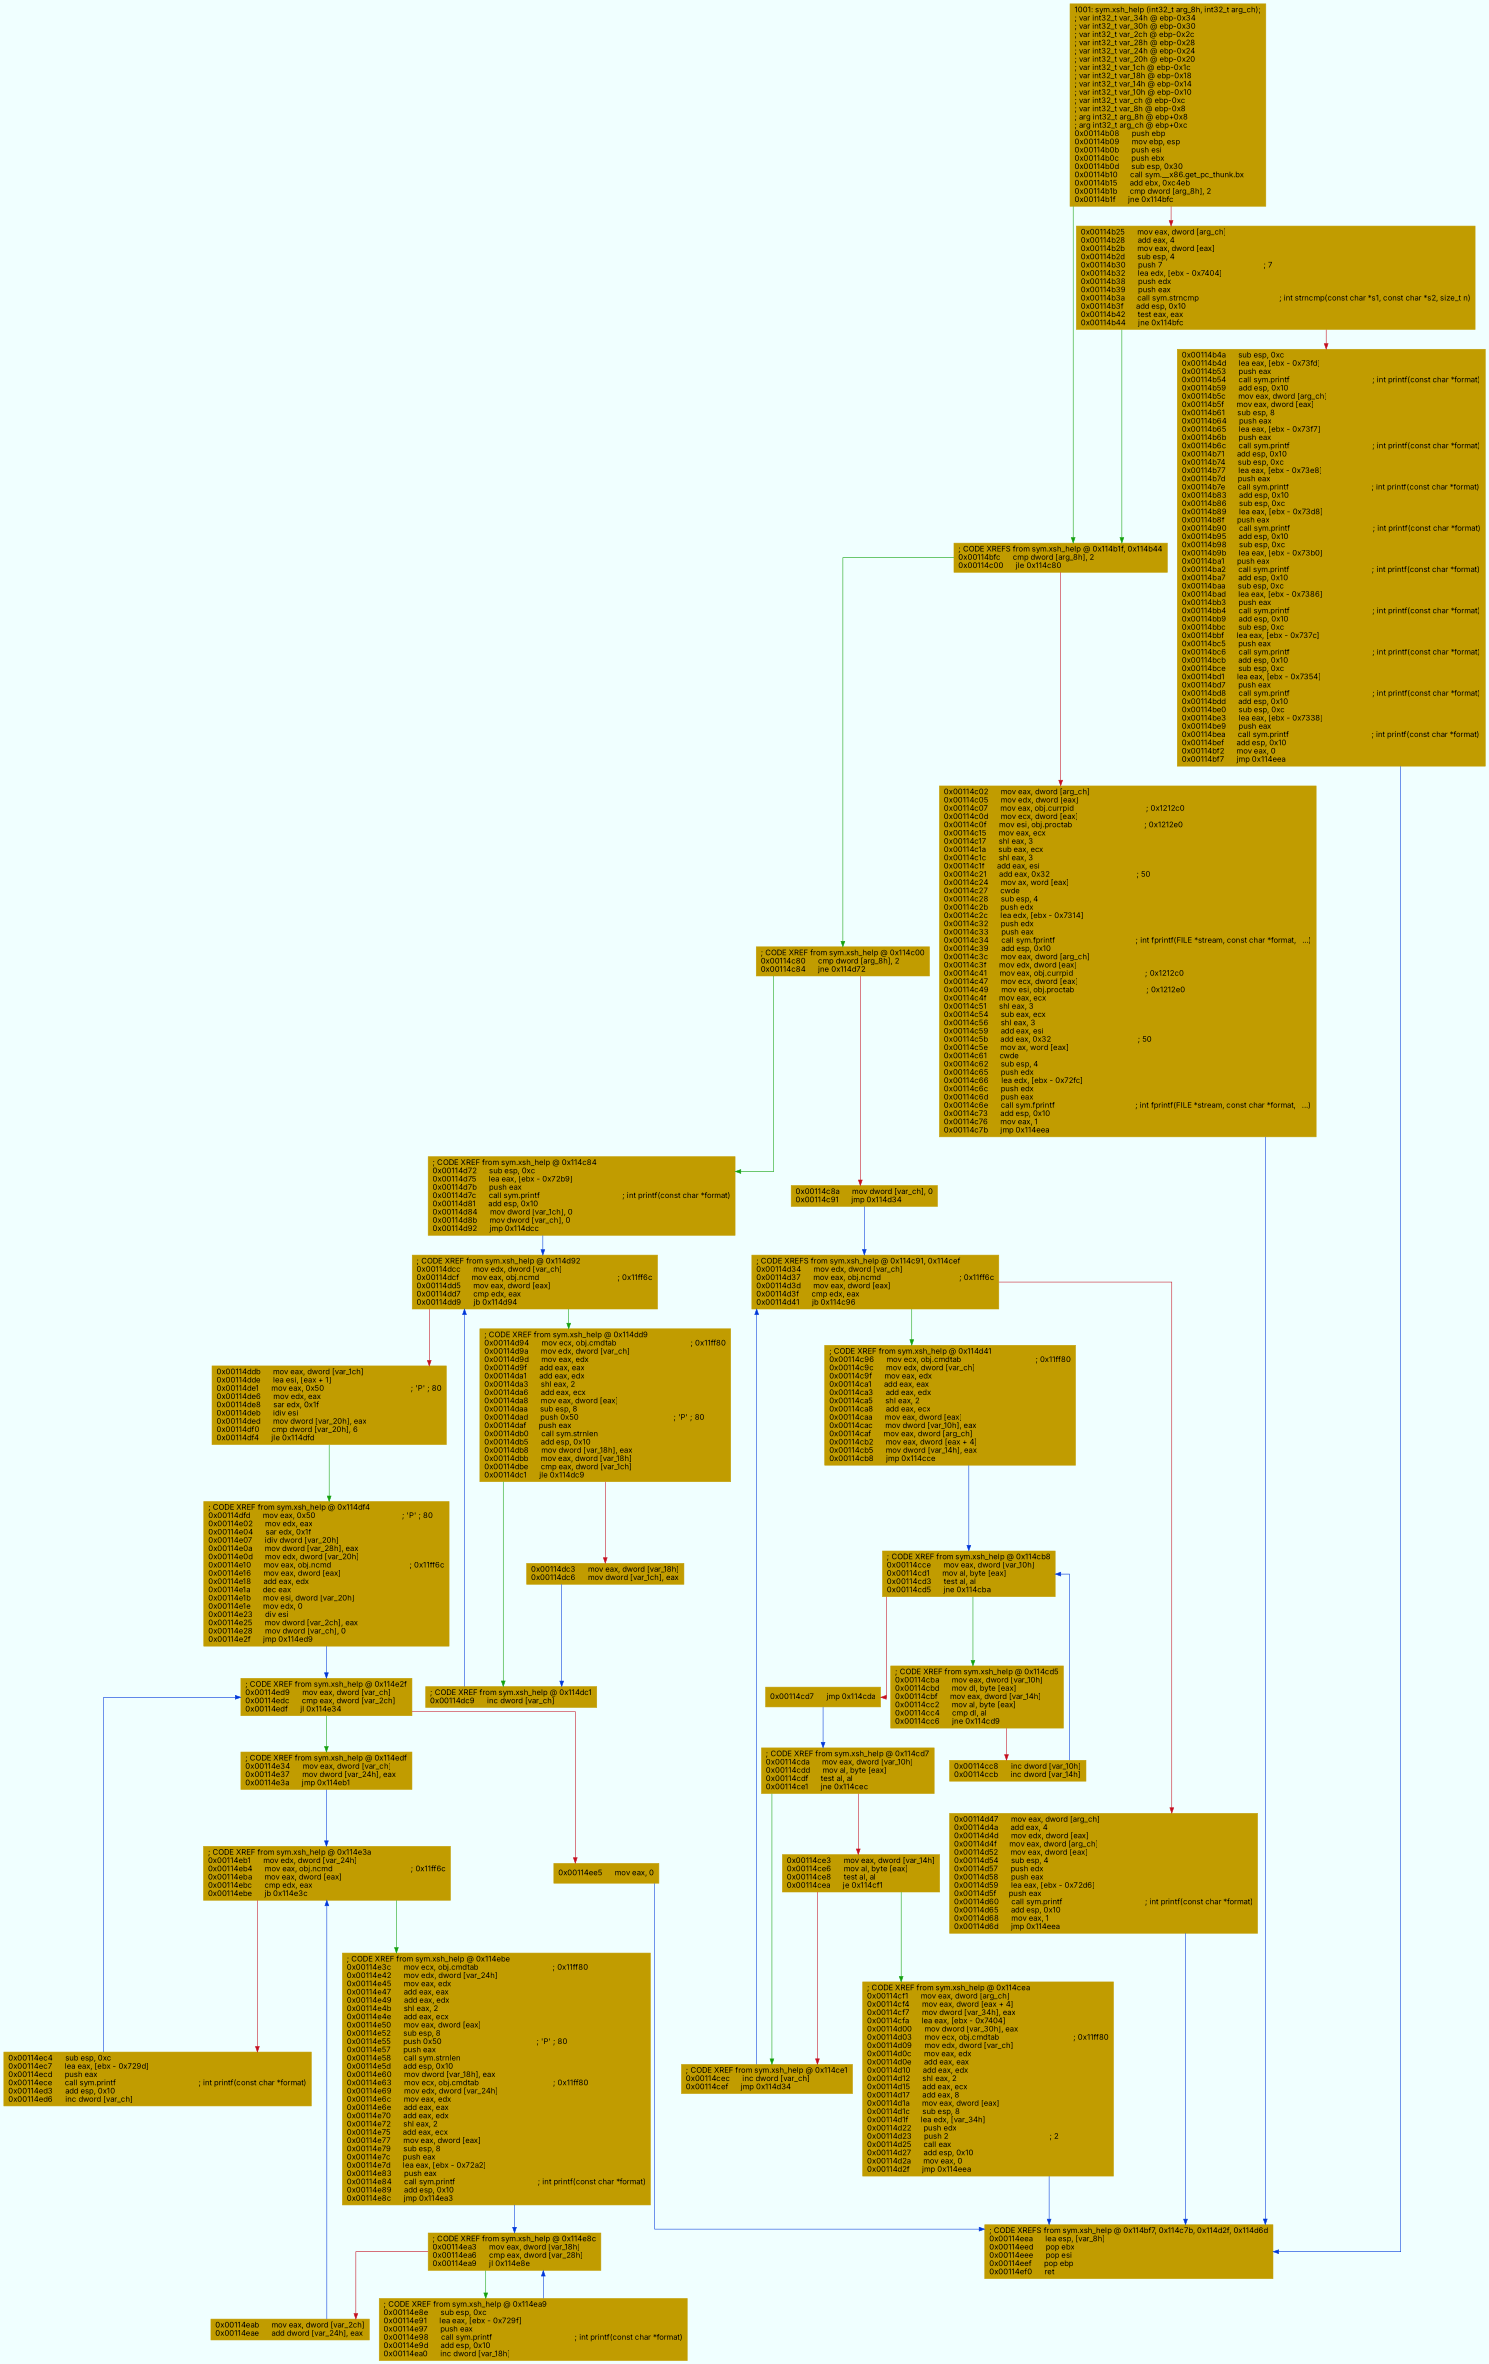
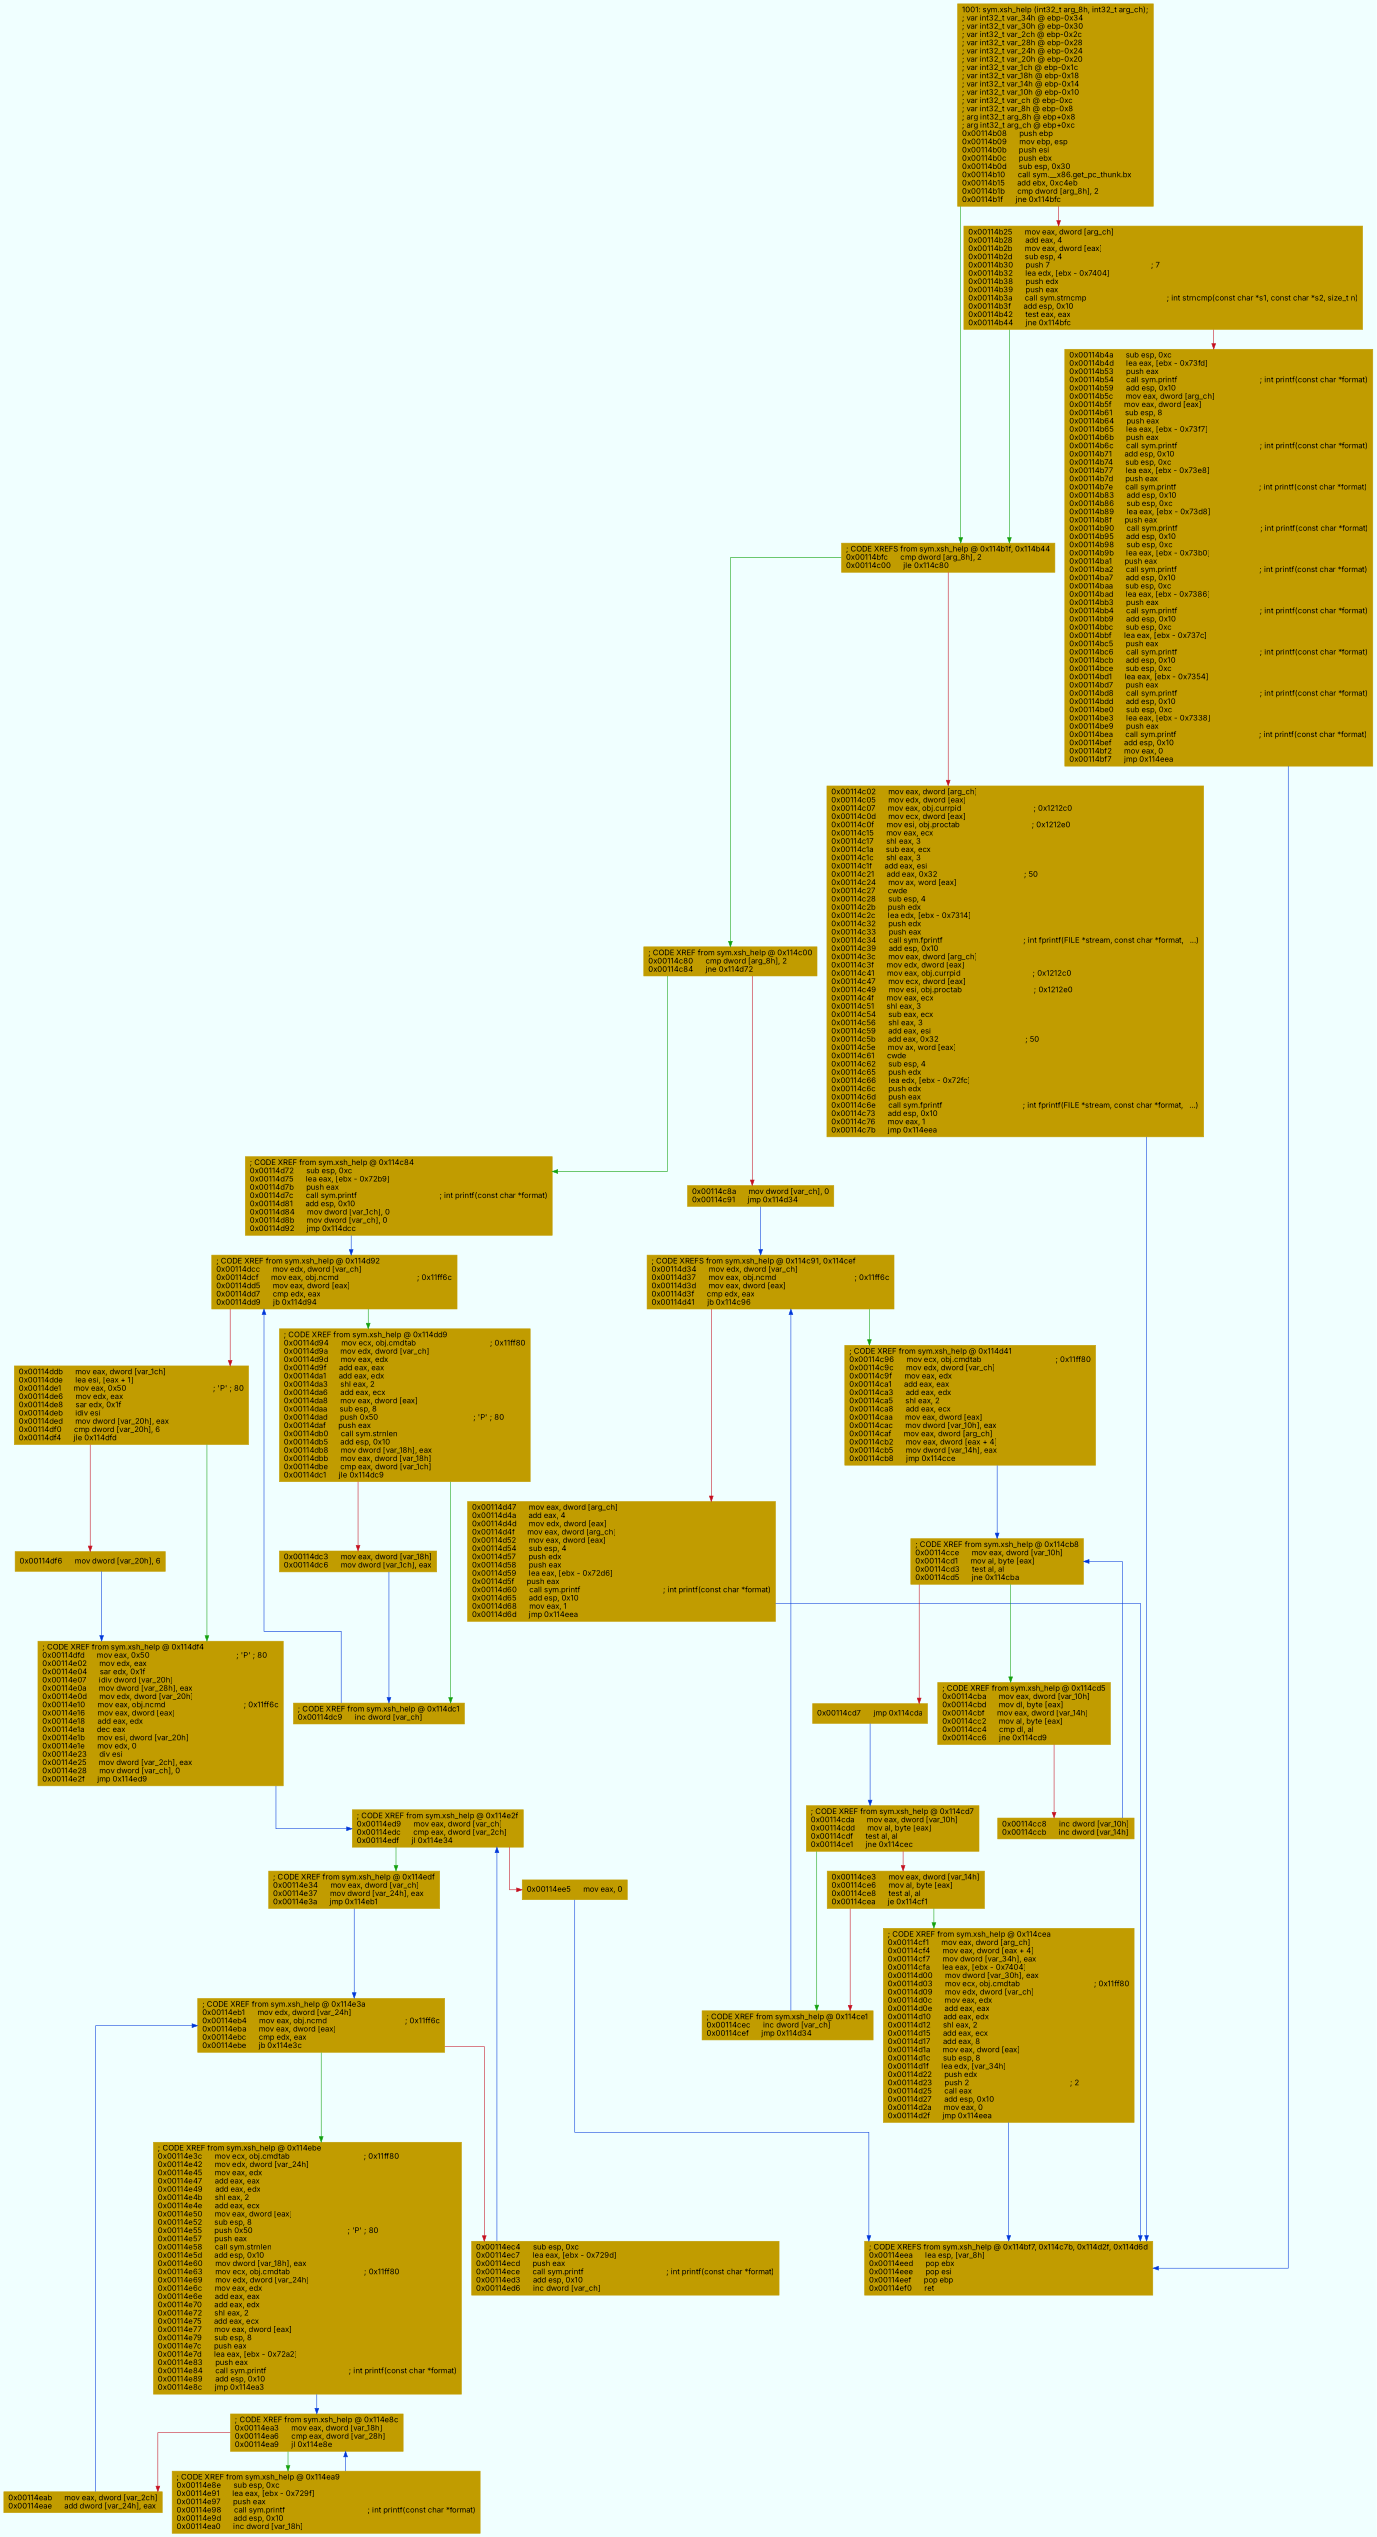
none -> (90, 1561)
